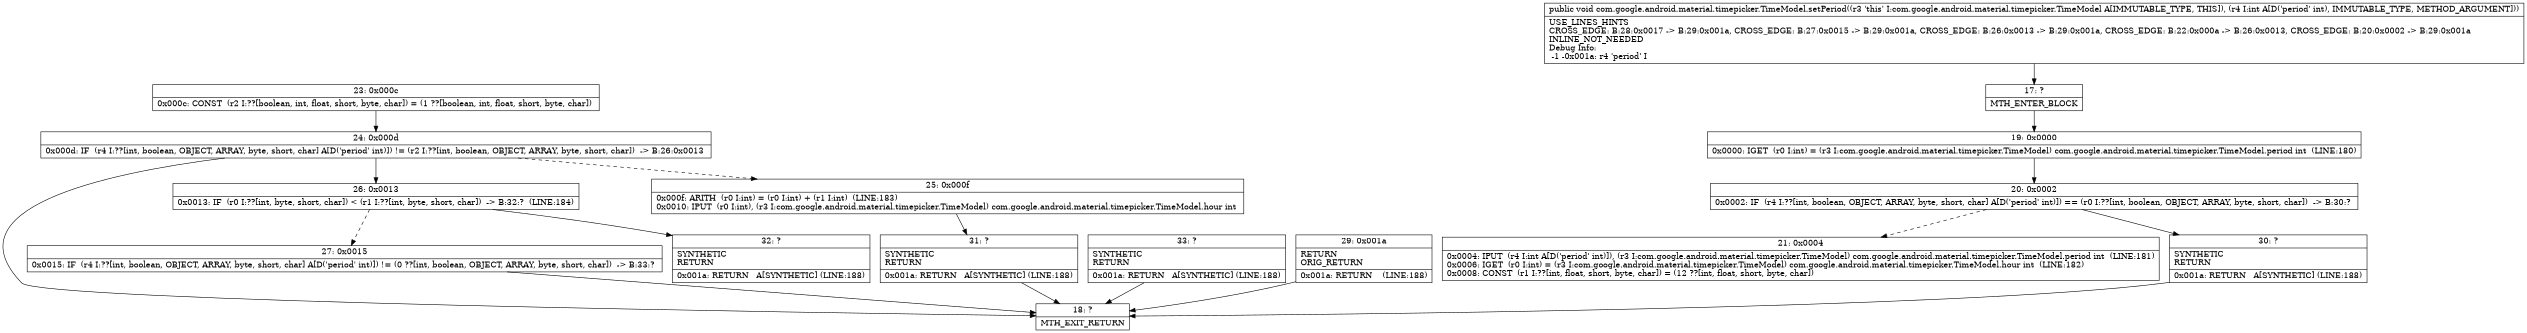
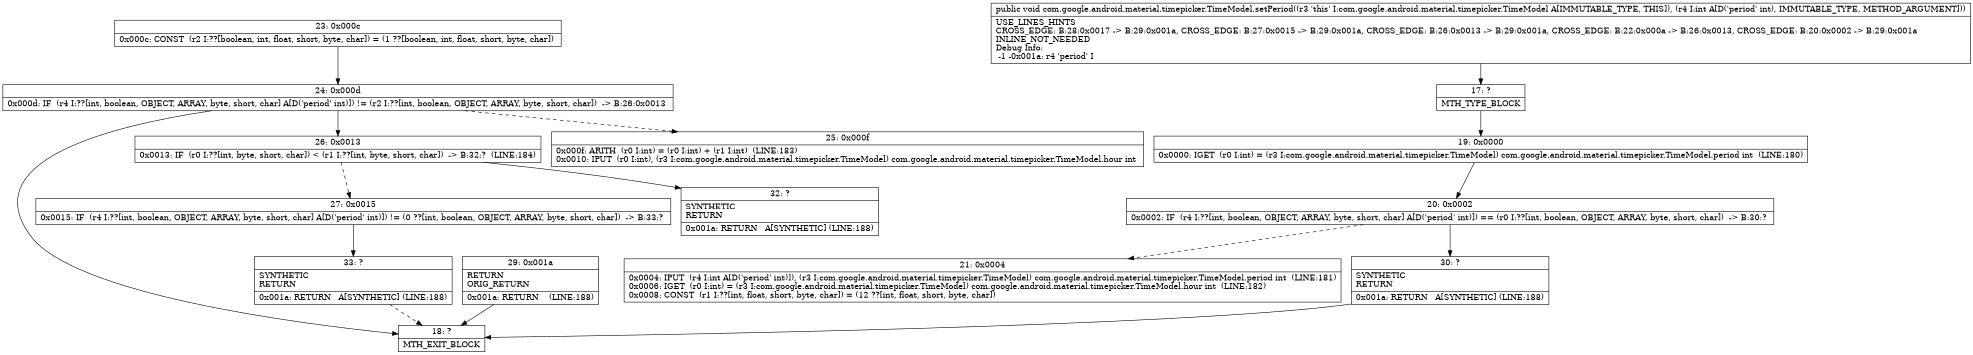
(2034, 104) -> (1481, 104)
(979, 259) -> none
(769, 292) -> (353, 238)
(1127, 292) -> (404, 313)
(1083, 323) -> (442, 345)
